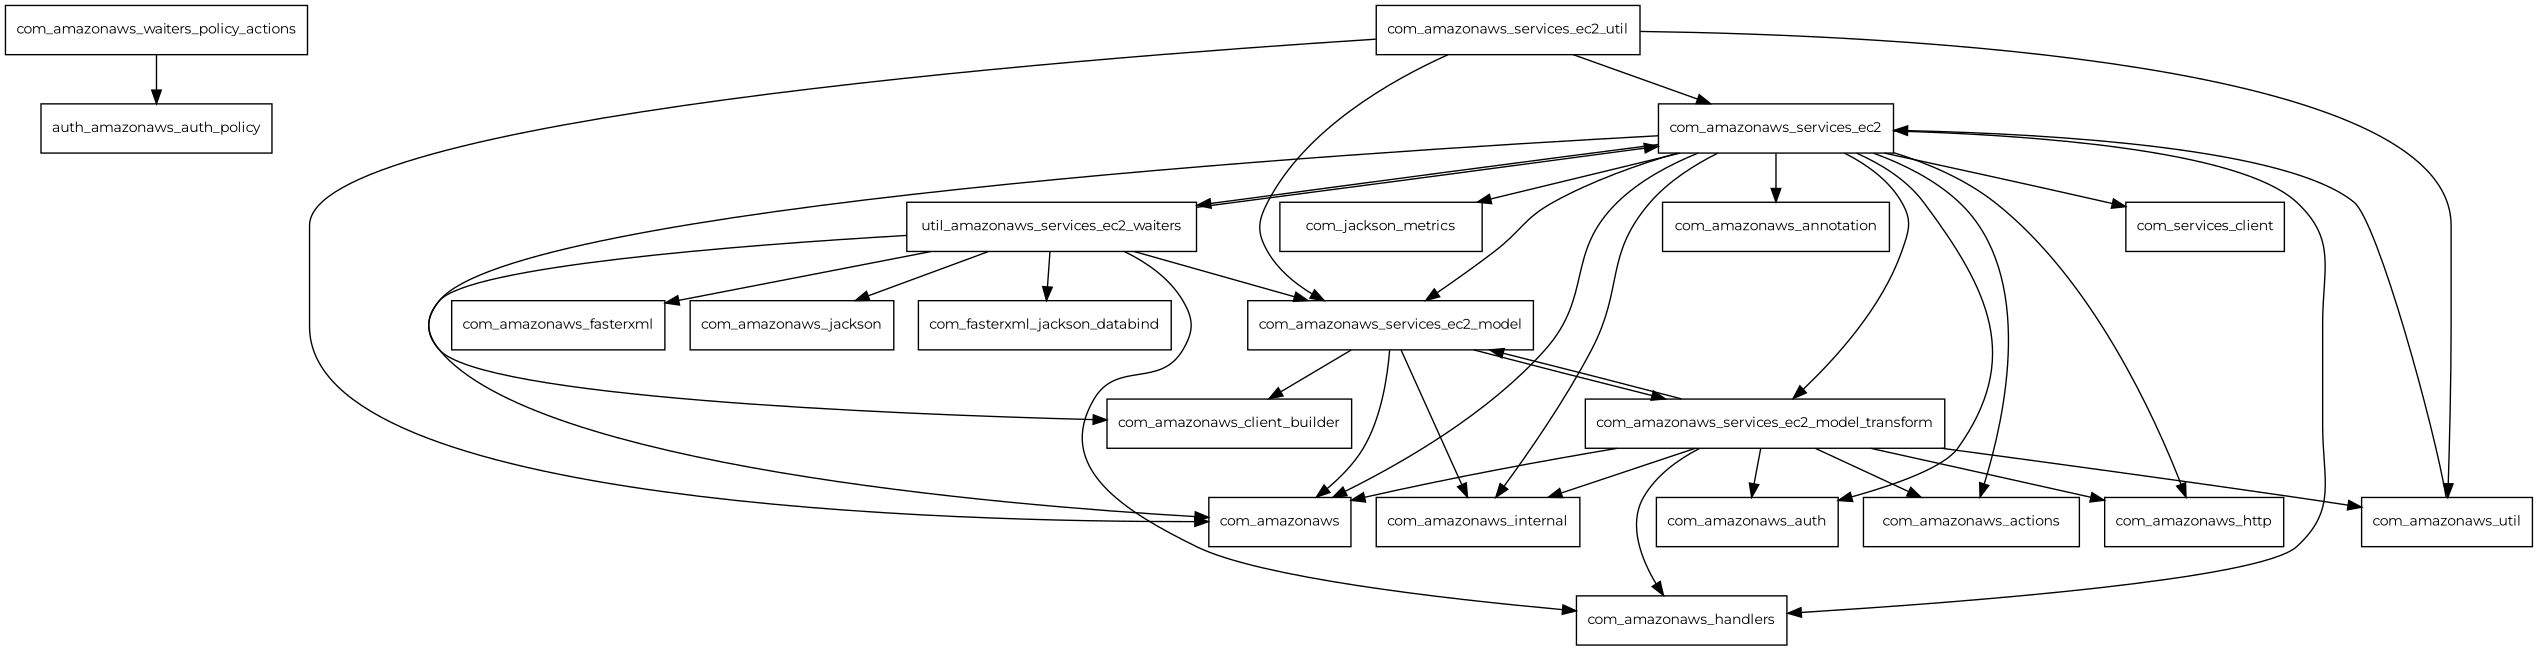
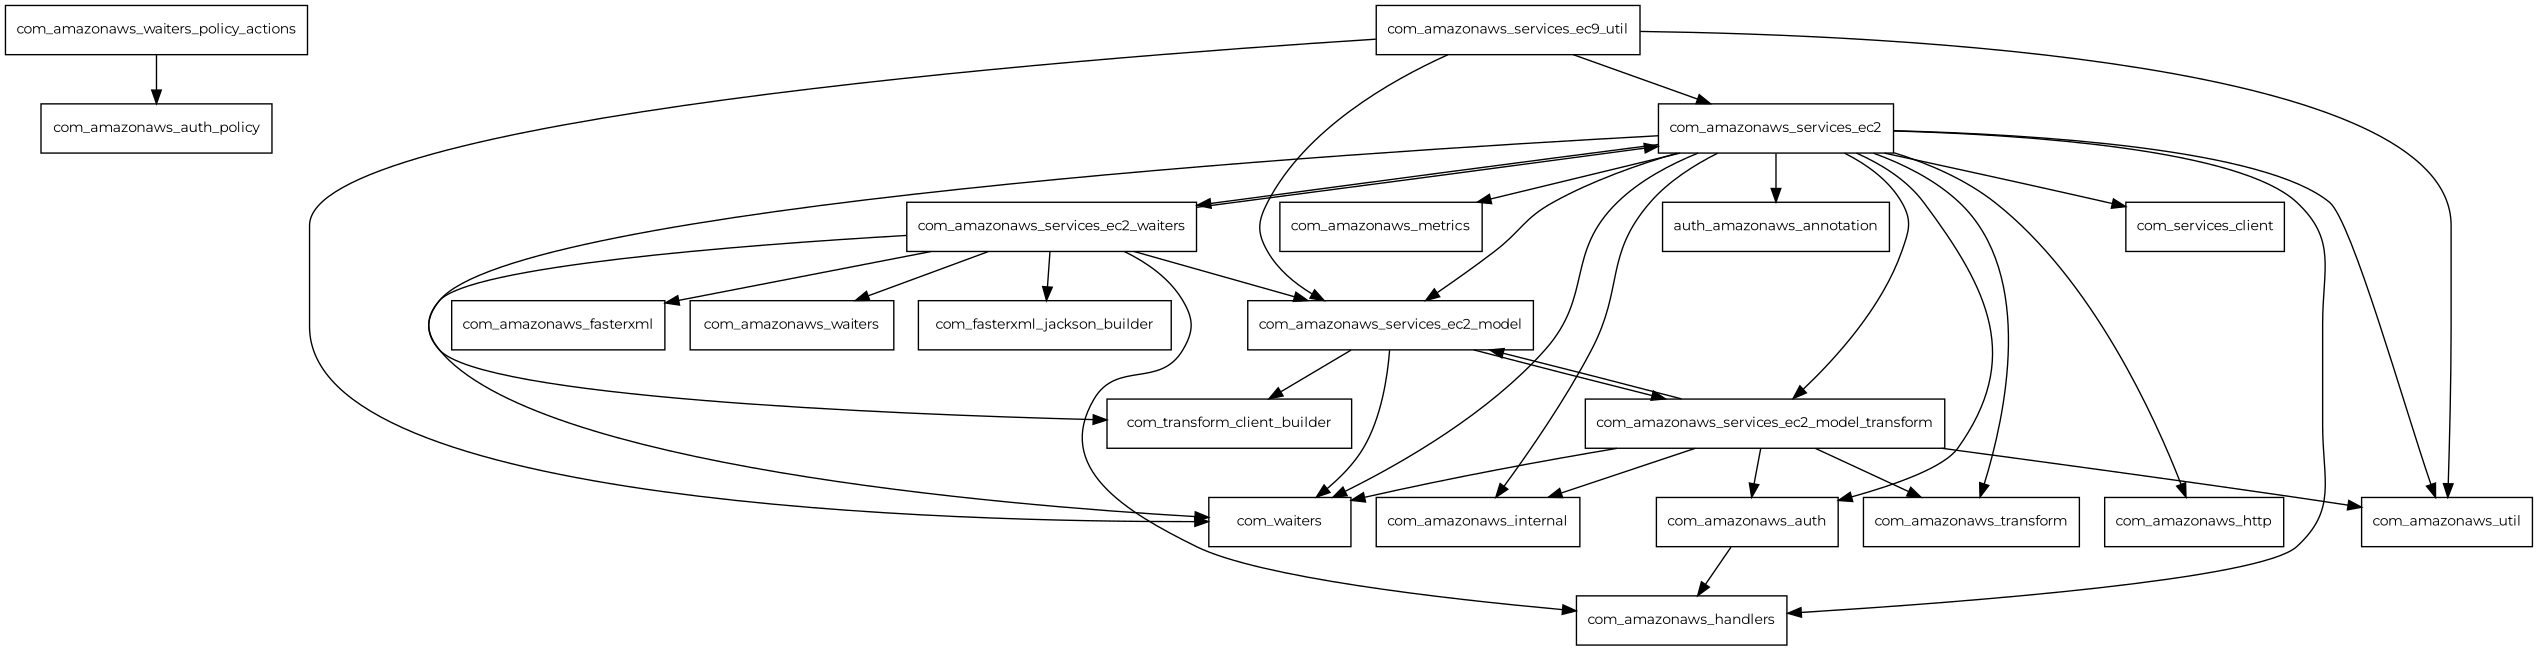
(1508, 30) -> (1508, 30)
(156, 128) -> (156, 128)
(2288, 172) -> (2264, 172)
(1052, 227) -> (1052, 227)
(1381, 227) -> (1381, 227)
(1776, 227) -> (1776, 227)
(792, 325) -> (792, 325)
(1045, 325) -> (1045, 325)
(1431, 417) -> none
(1229, 424) -> (1229, 424)
(1975, 471) -> none
(1640, 505) -> (1718, 566)
(1280, 522) -> (1280, 522)
(1971, 522) -> (1971, 522)
